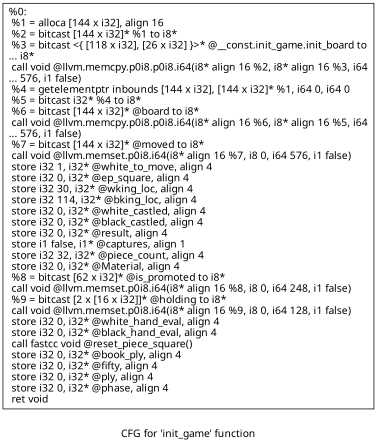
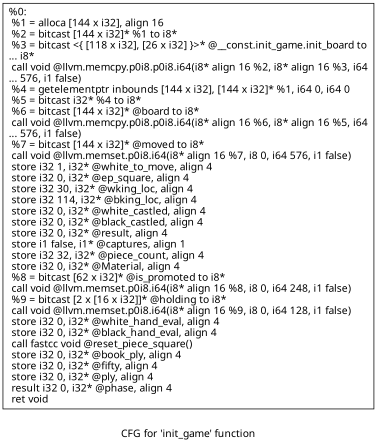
(89, 388) -> (91, 388)
